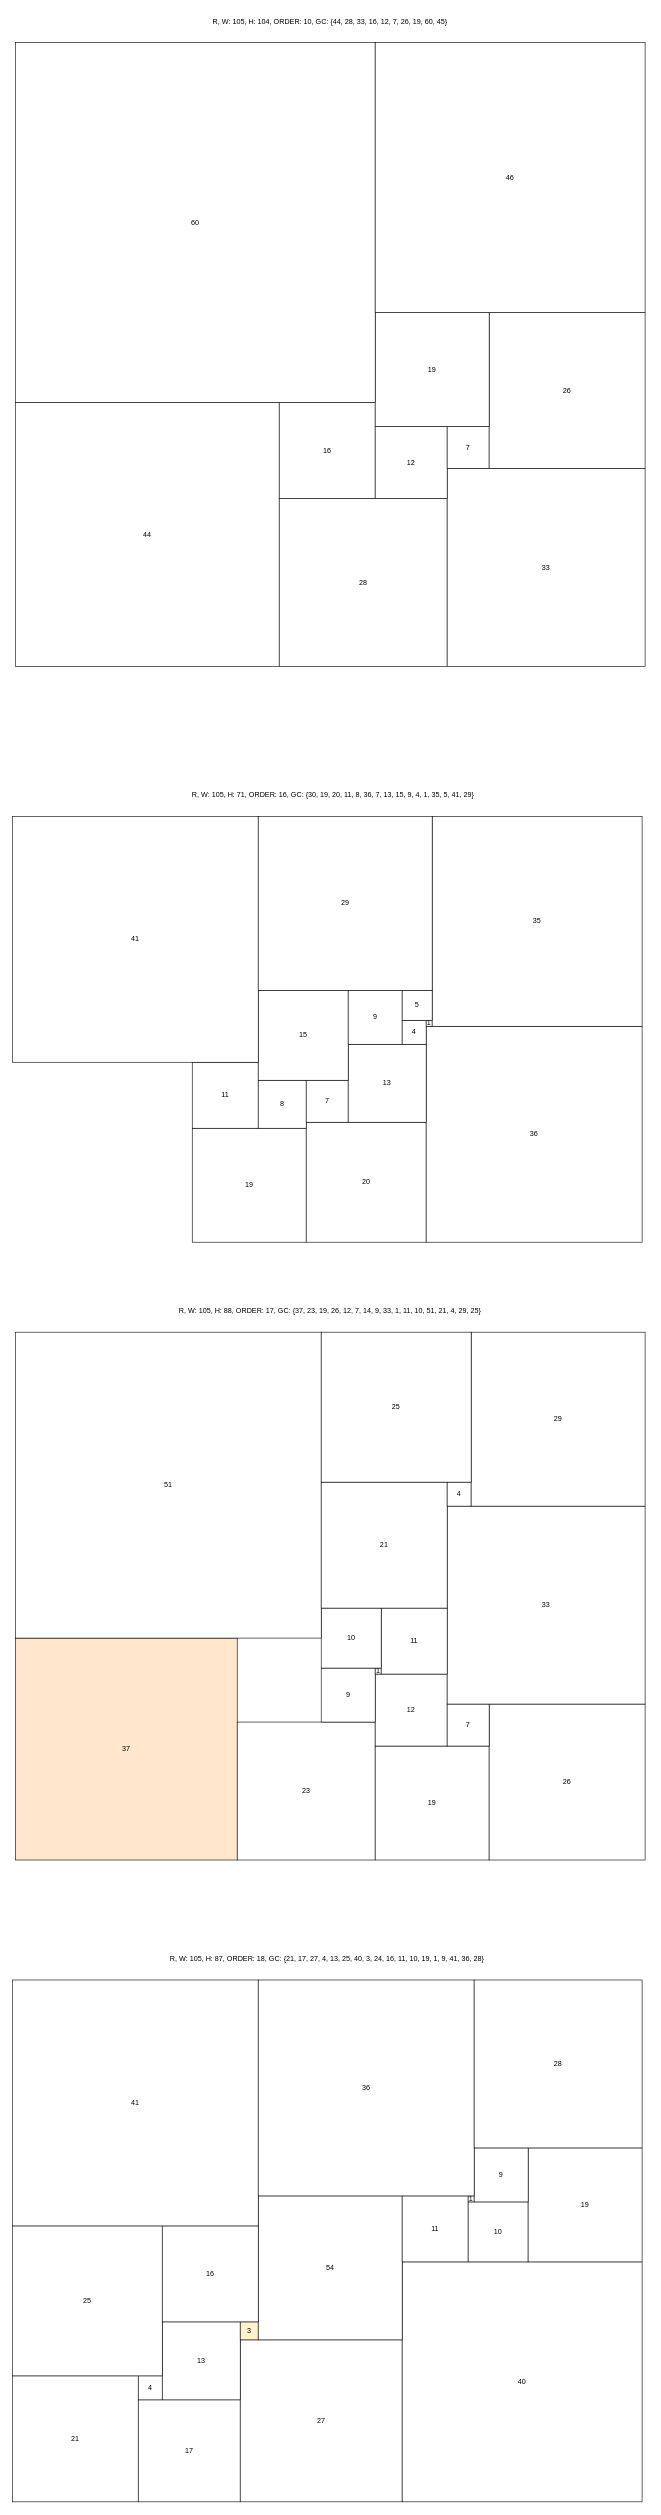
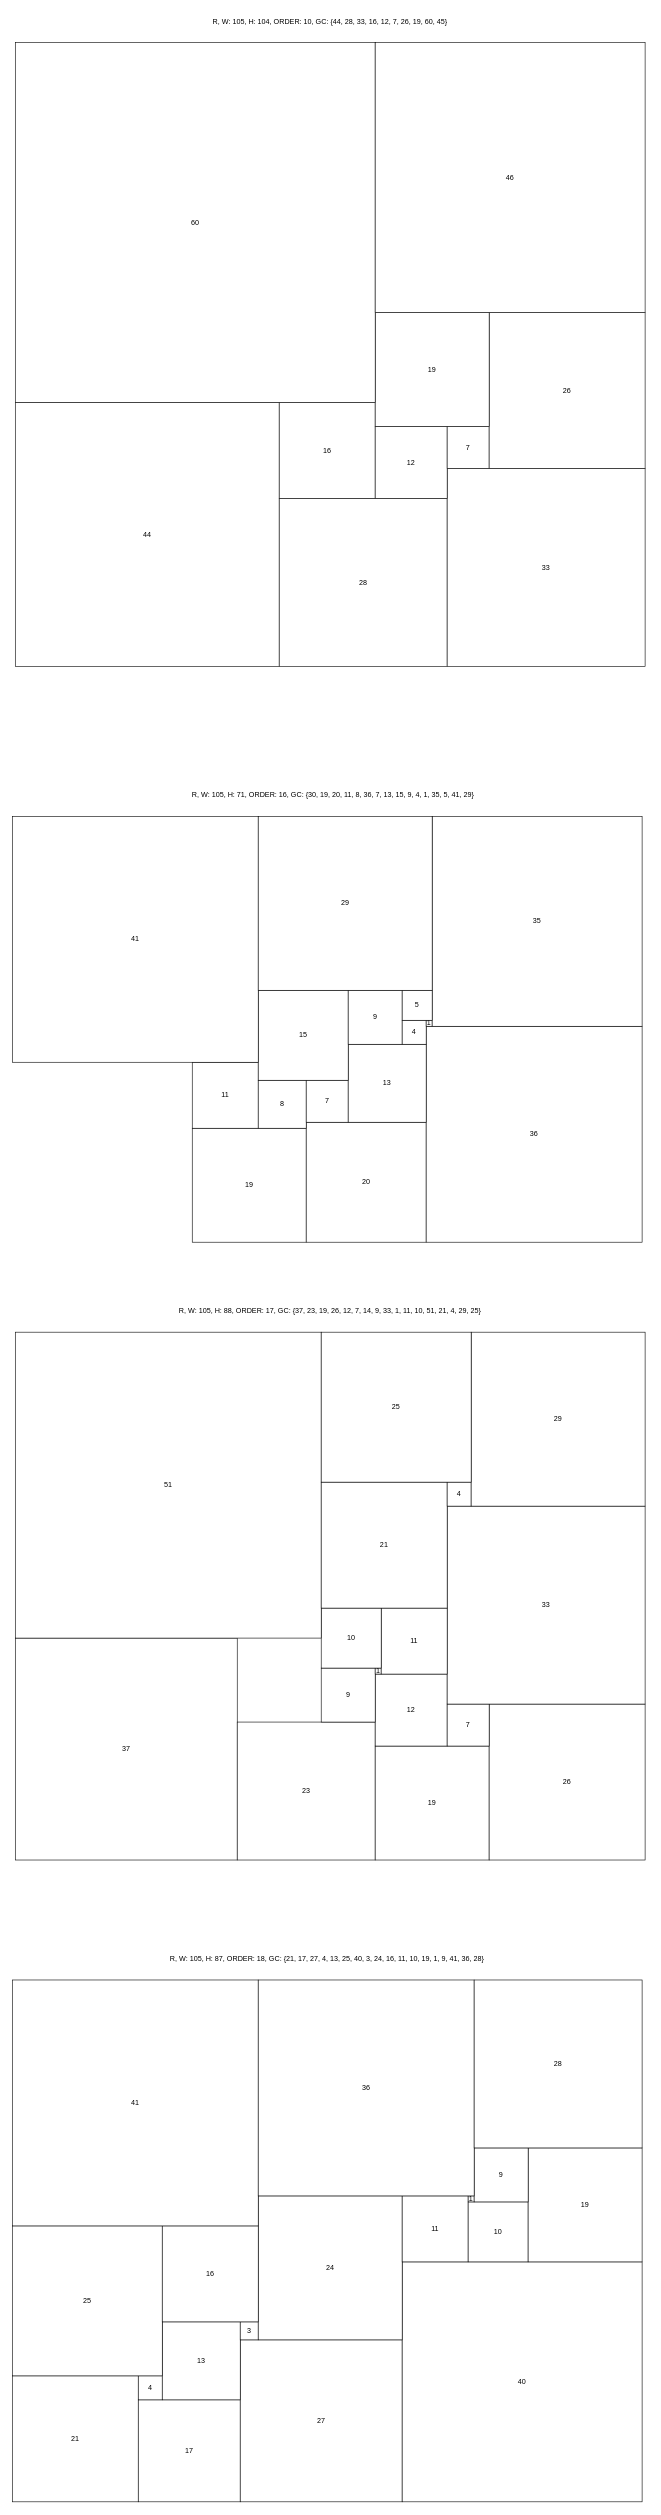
(126, 1749) -> (126, 1749)
(330, 2268) -> (330, 2268)
(249, 2331) -> (249, 2331)
